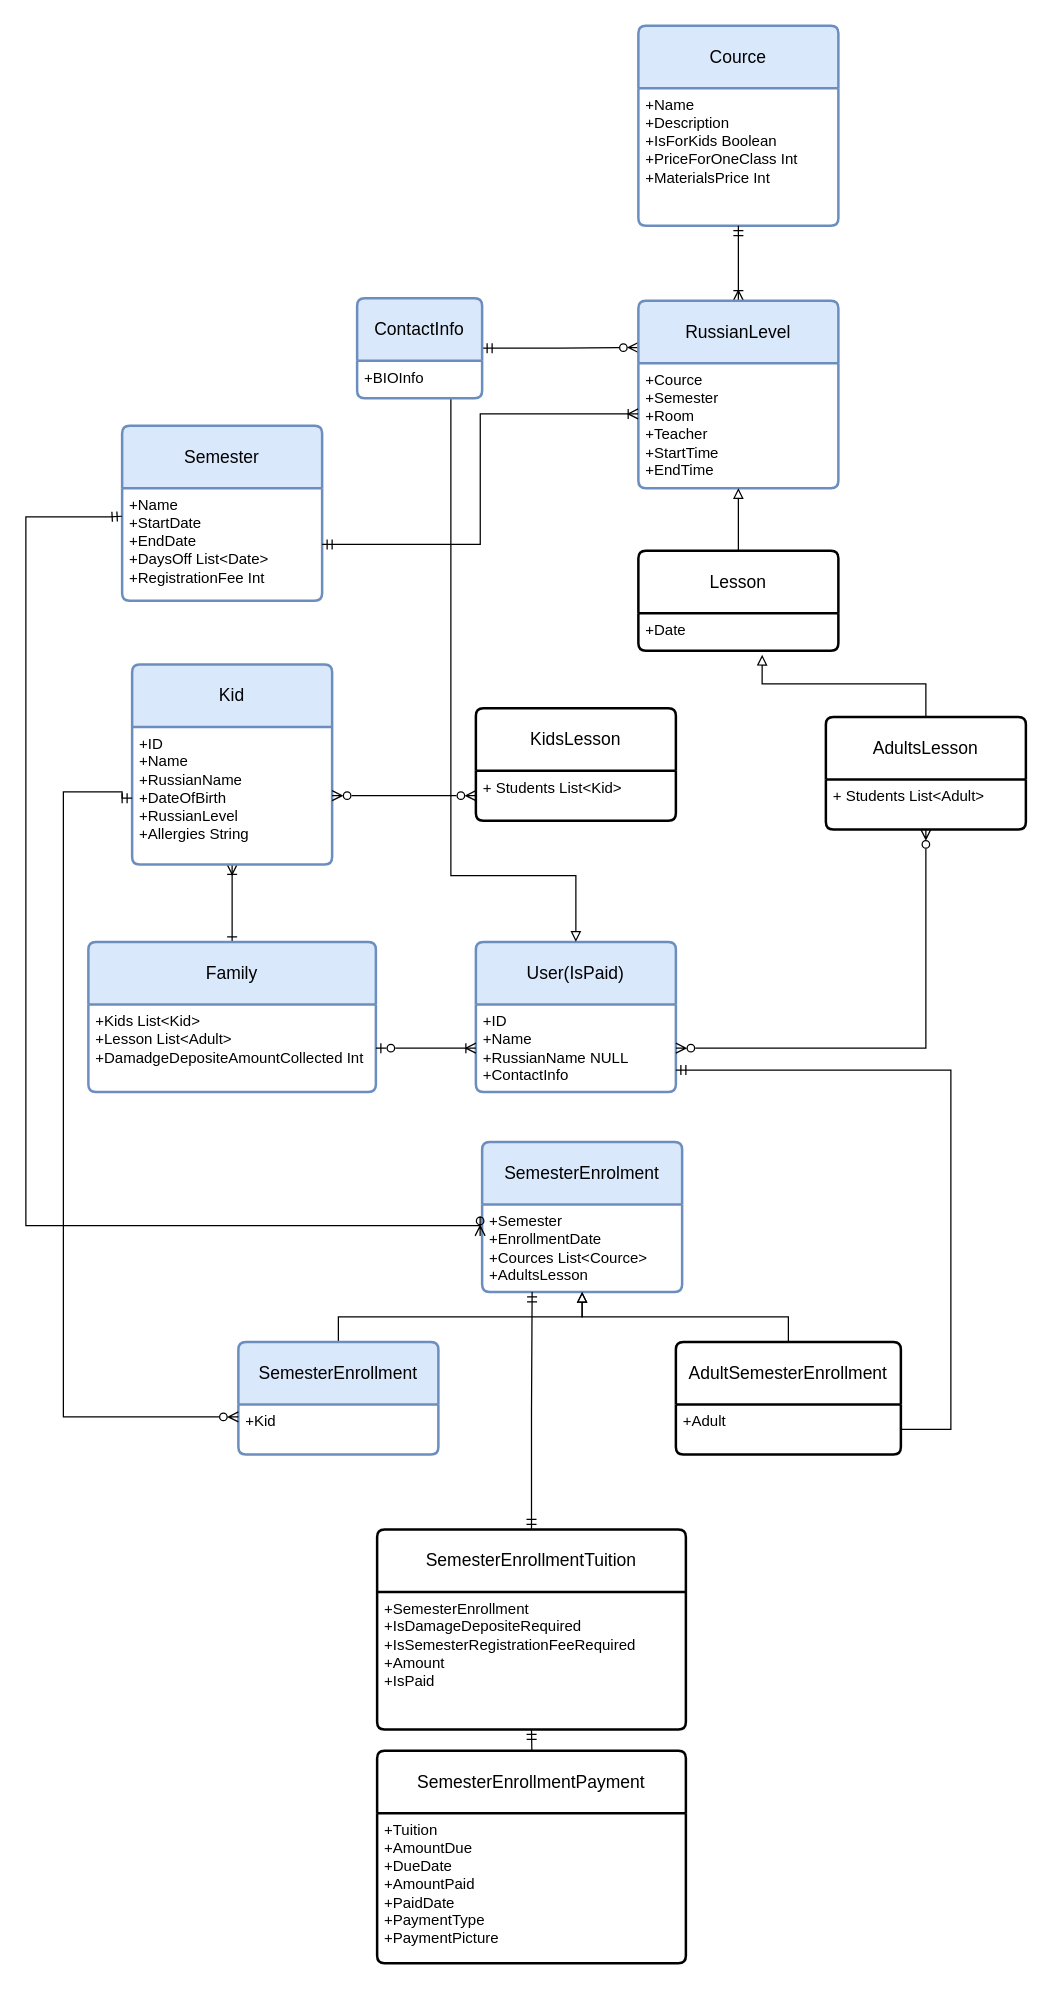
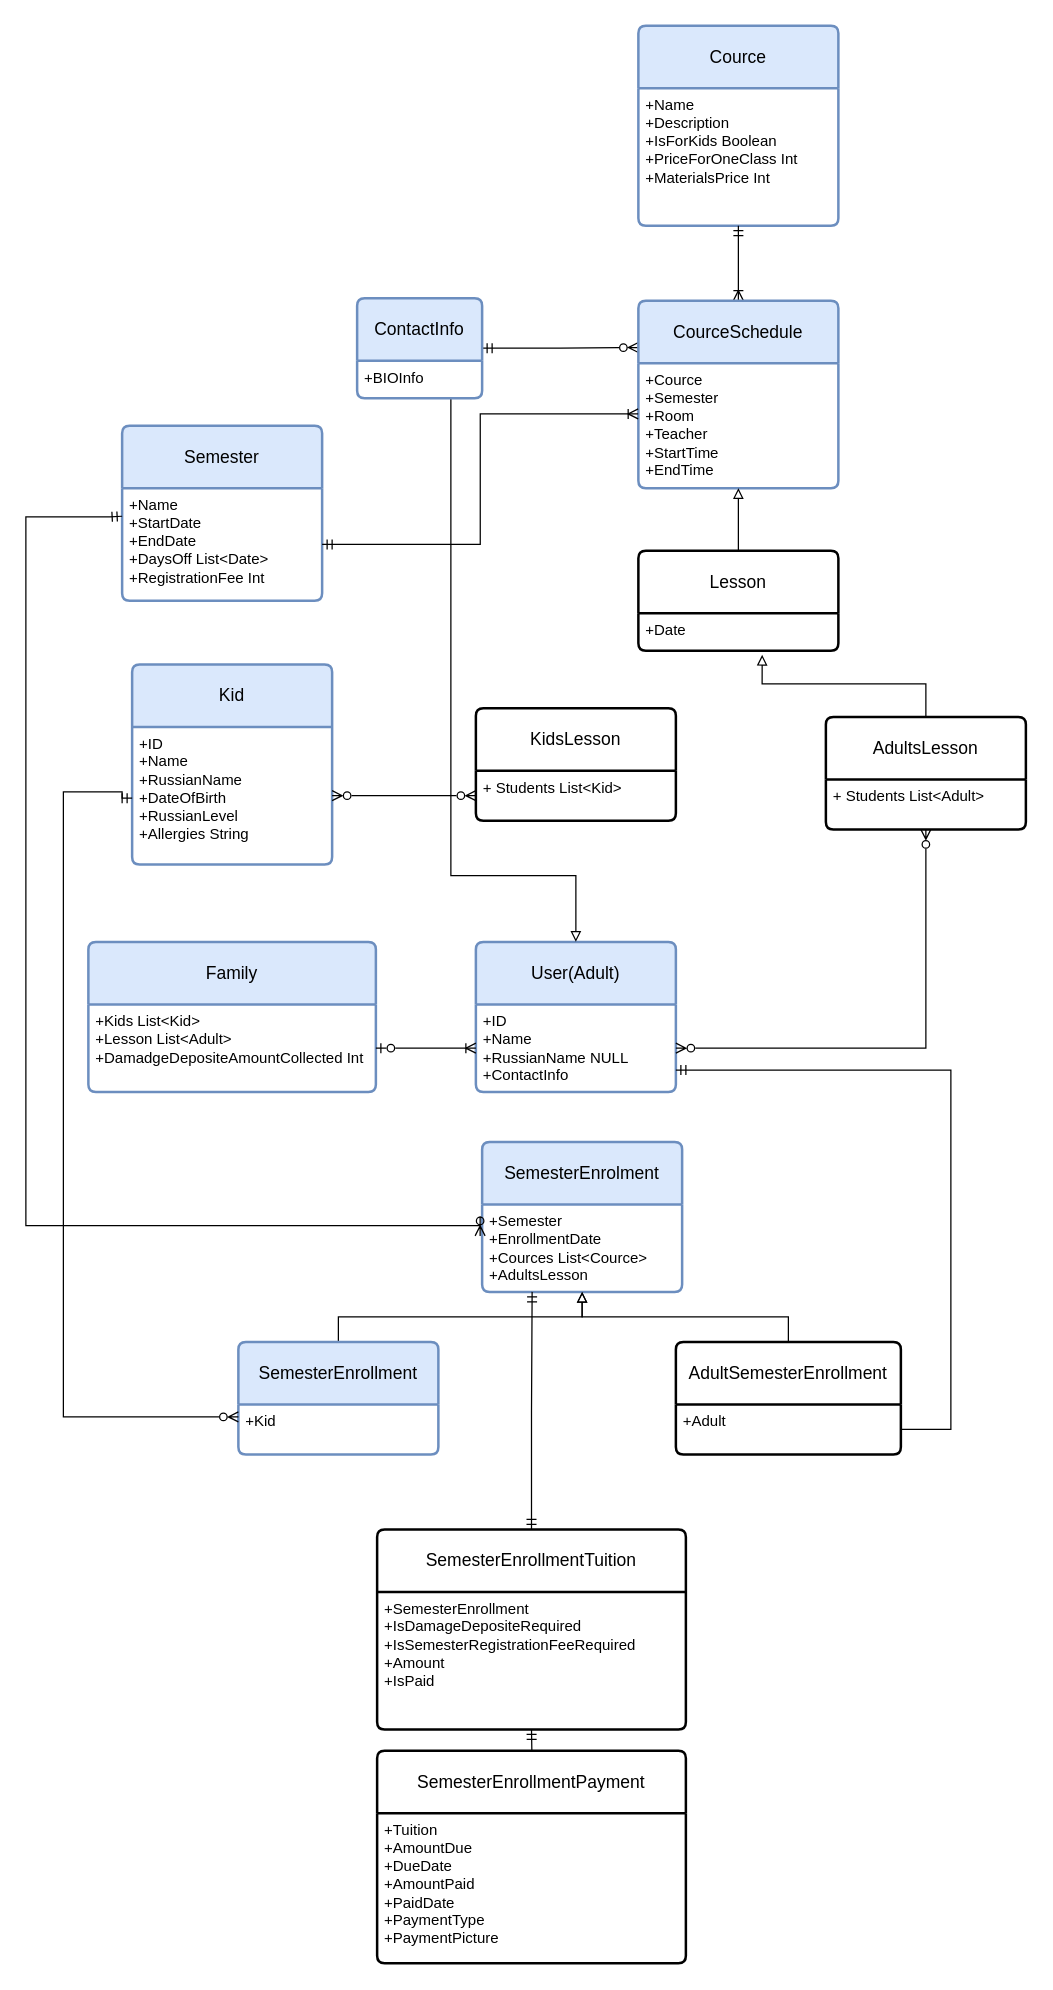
(738, 332) -> (738, 332)
(232, 905) -> none
(576, 973) -> (576, 973)
